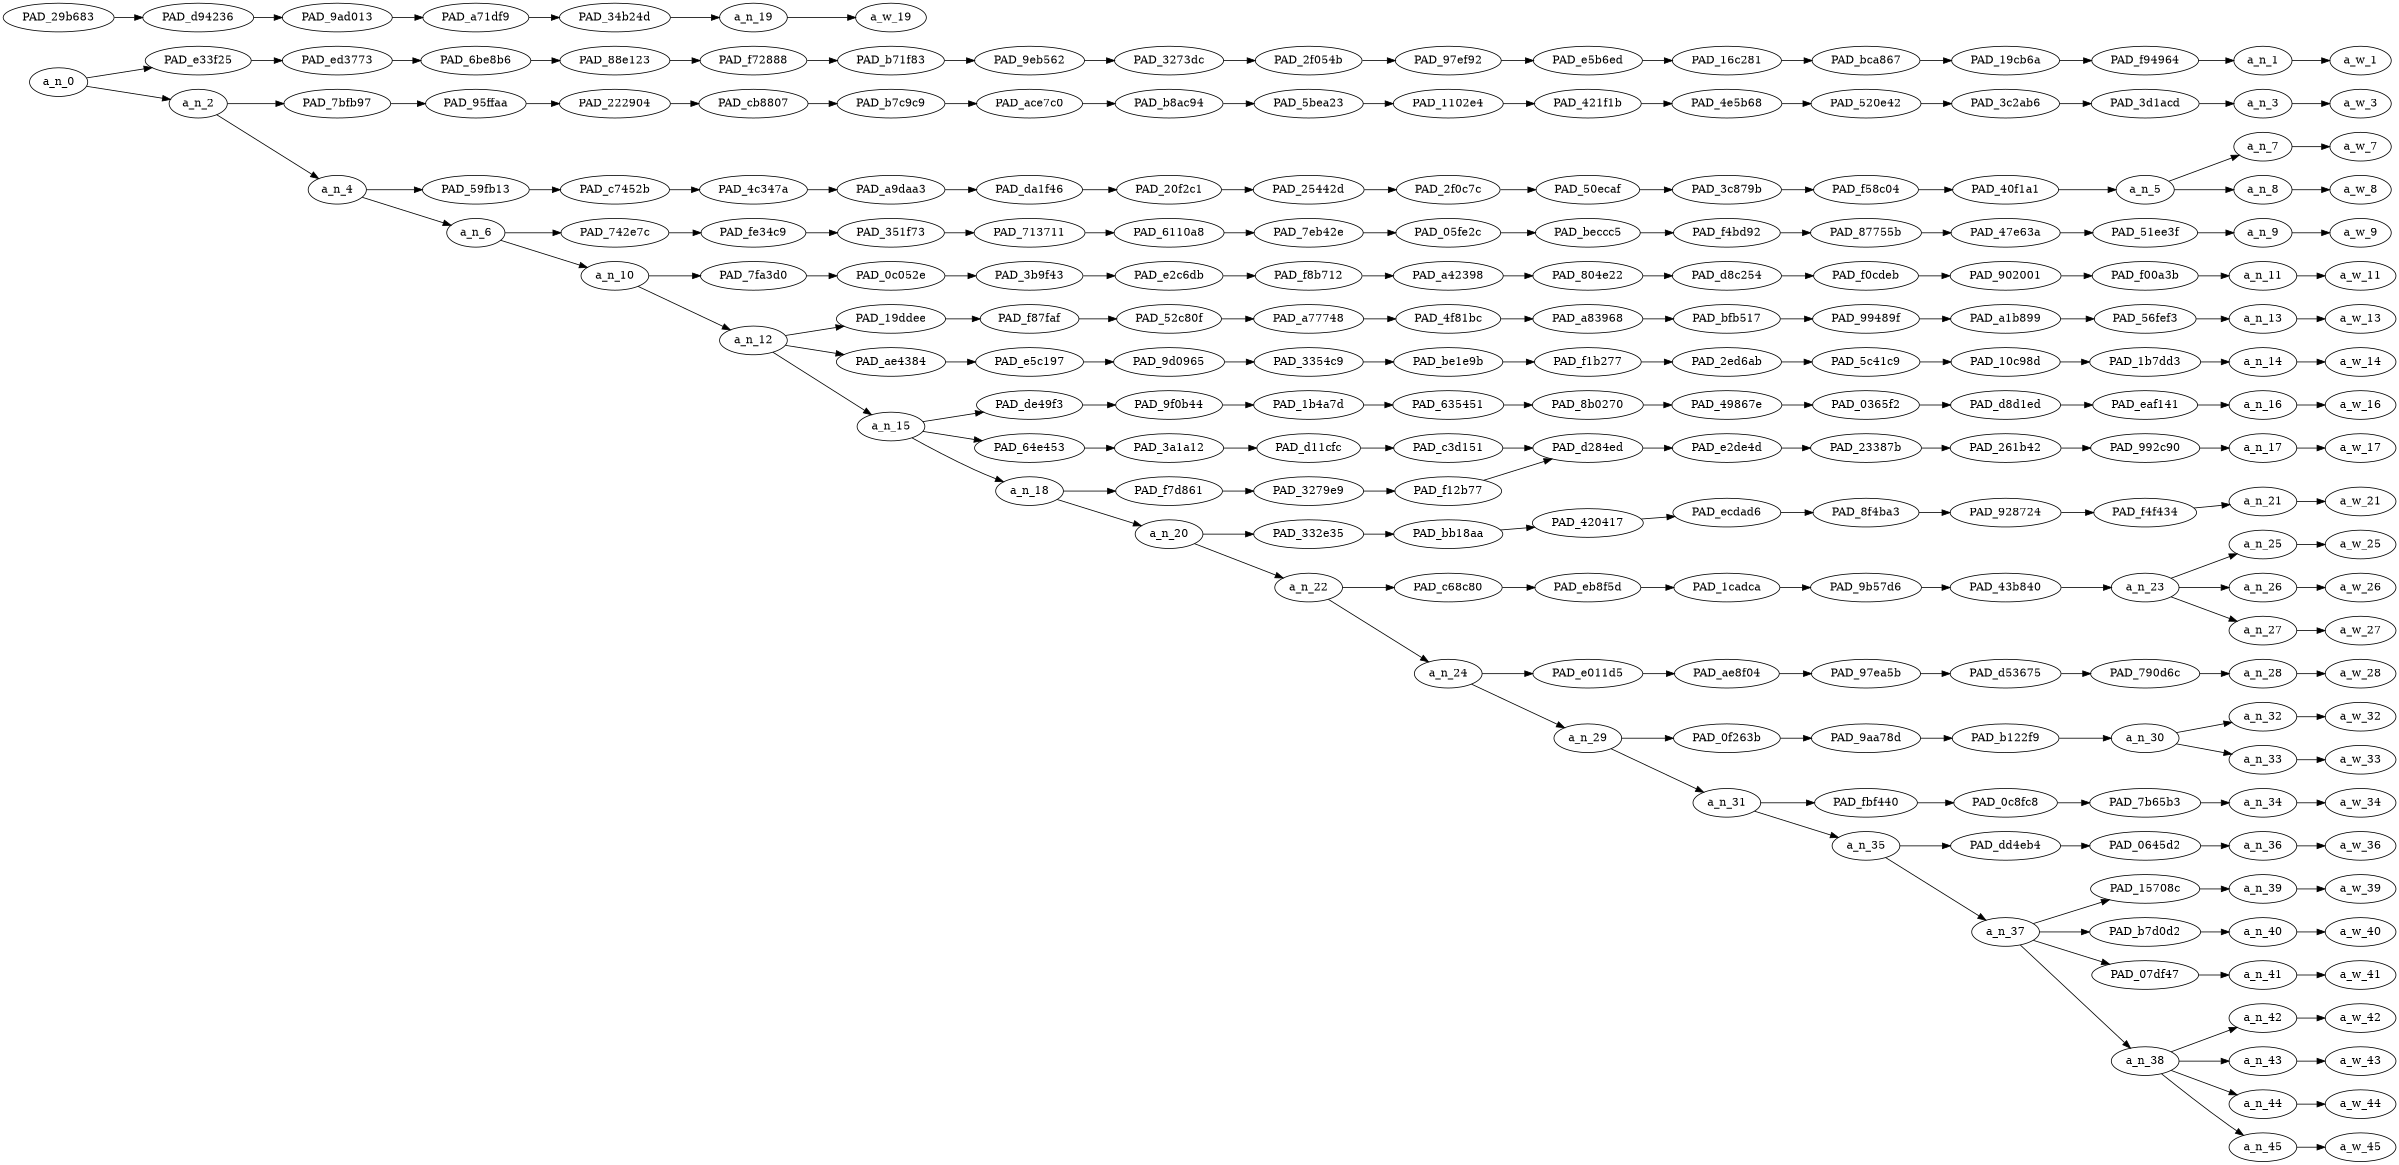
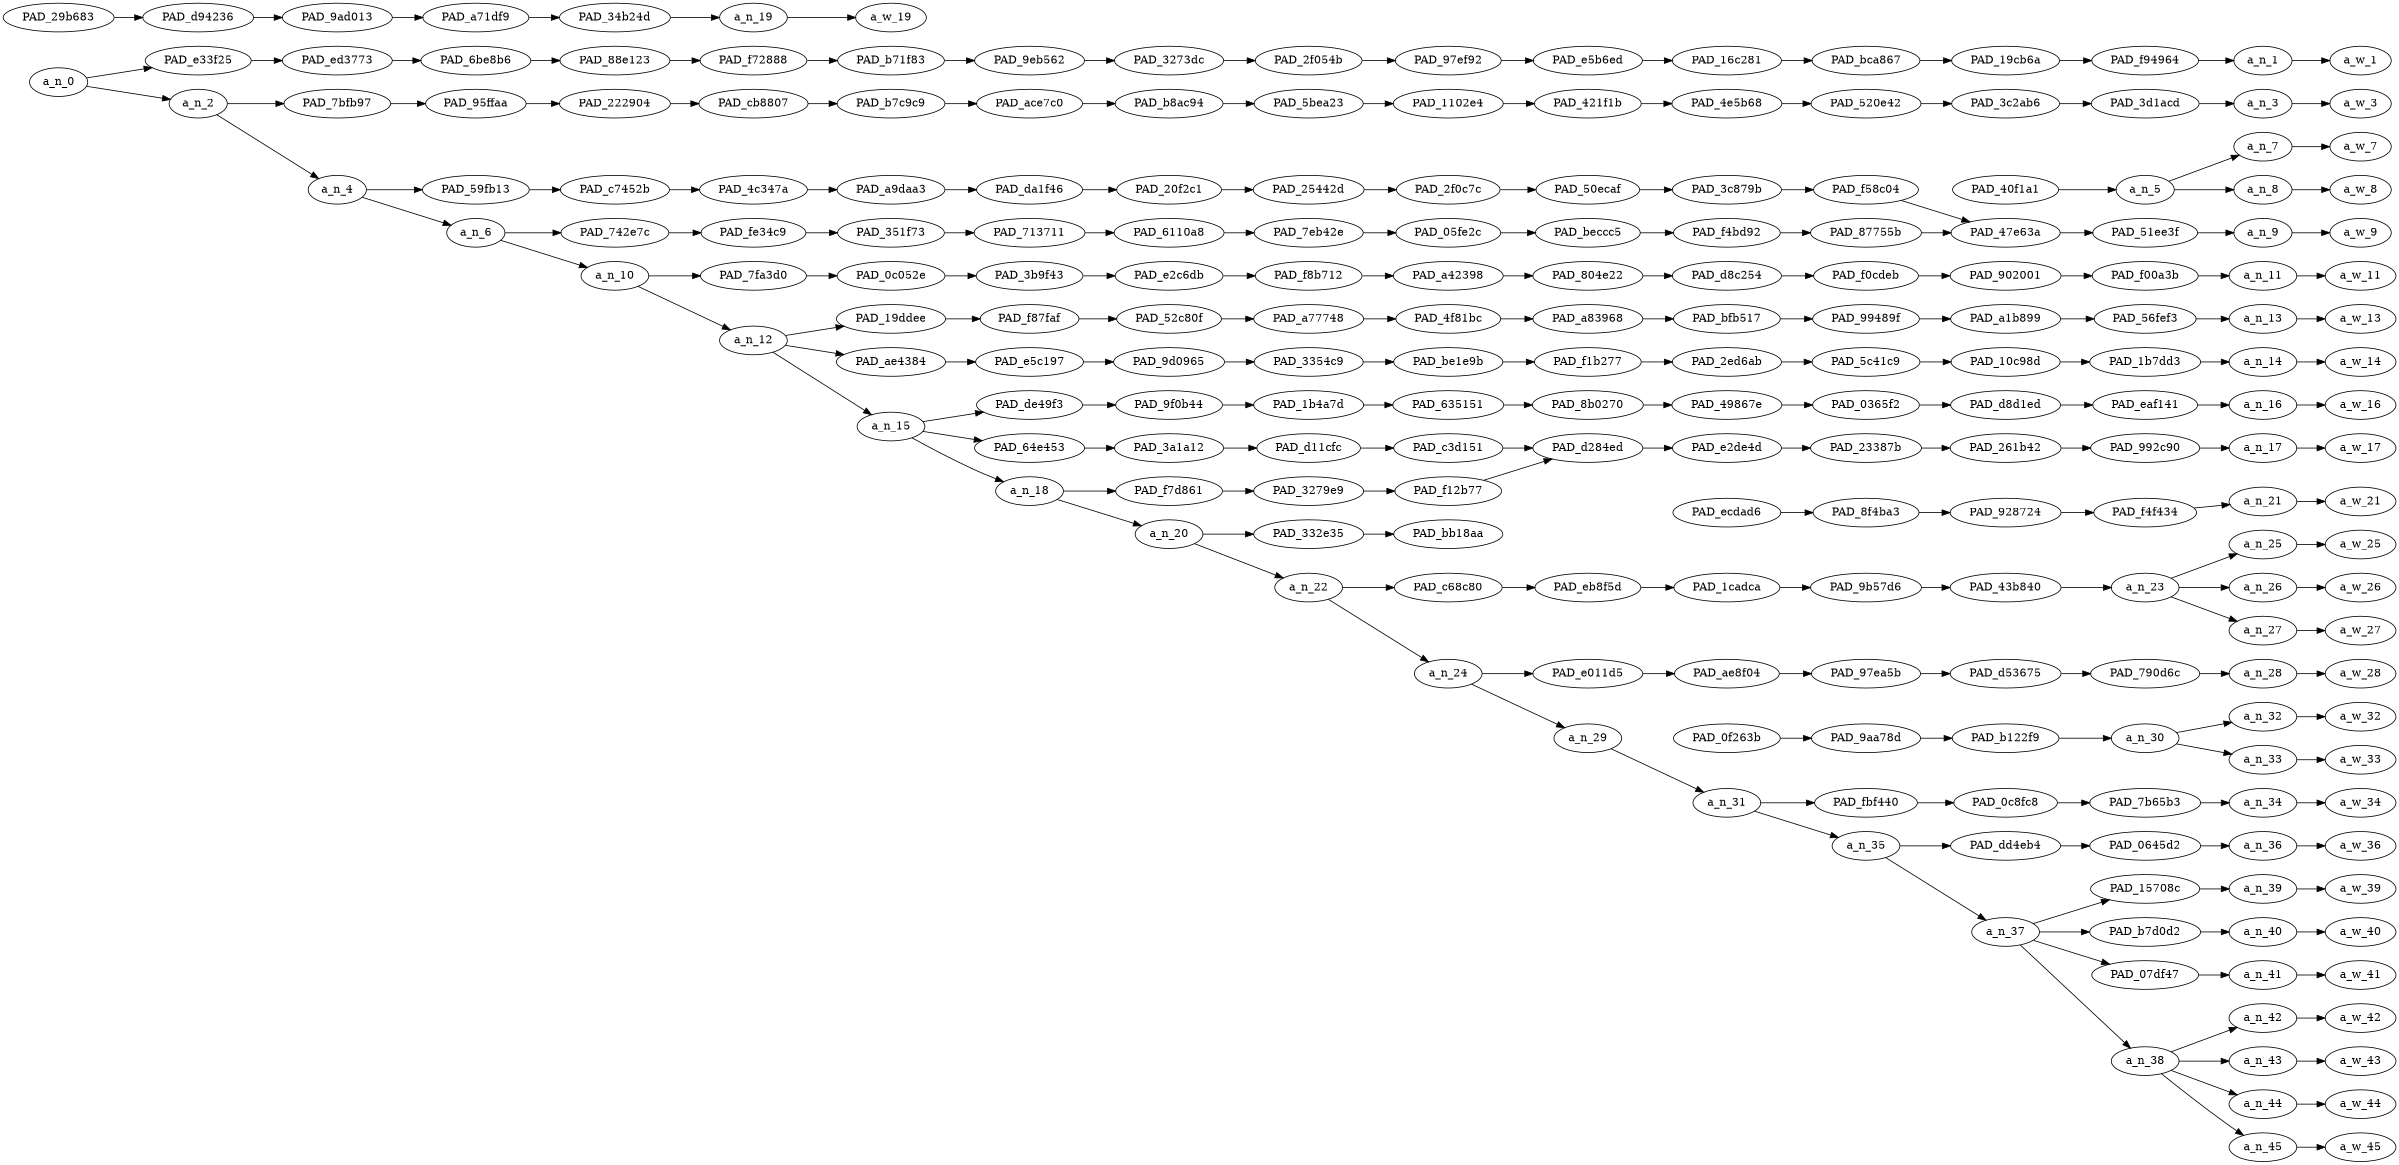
(1932, 190) -> (1932, 210)
(1448, 405) -> (1448, 405)
(1588, 523) -> none
(1643, 738) -> none
